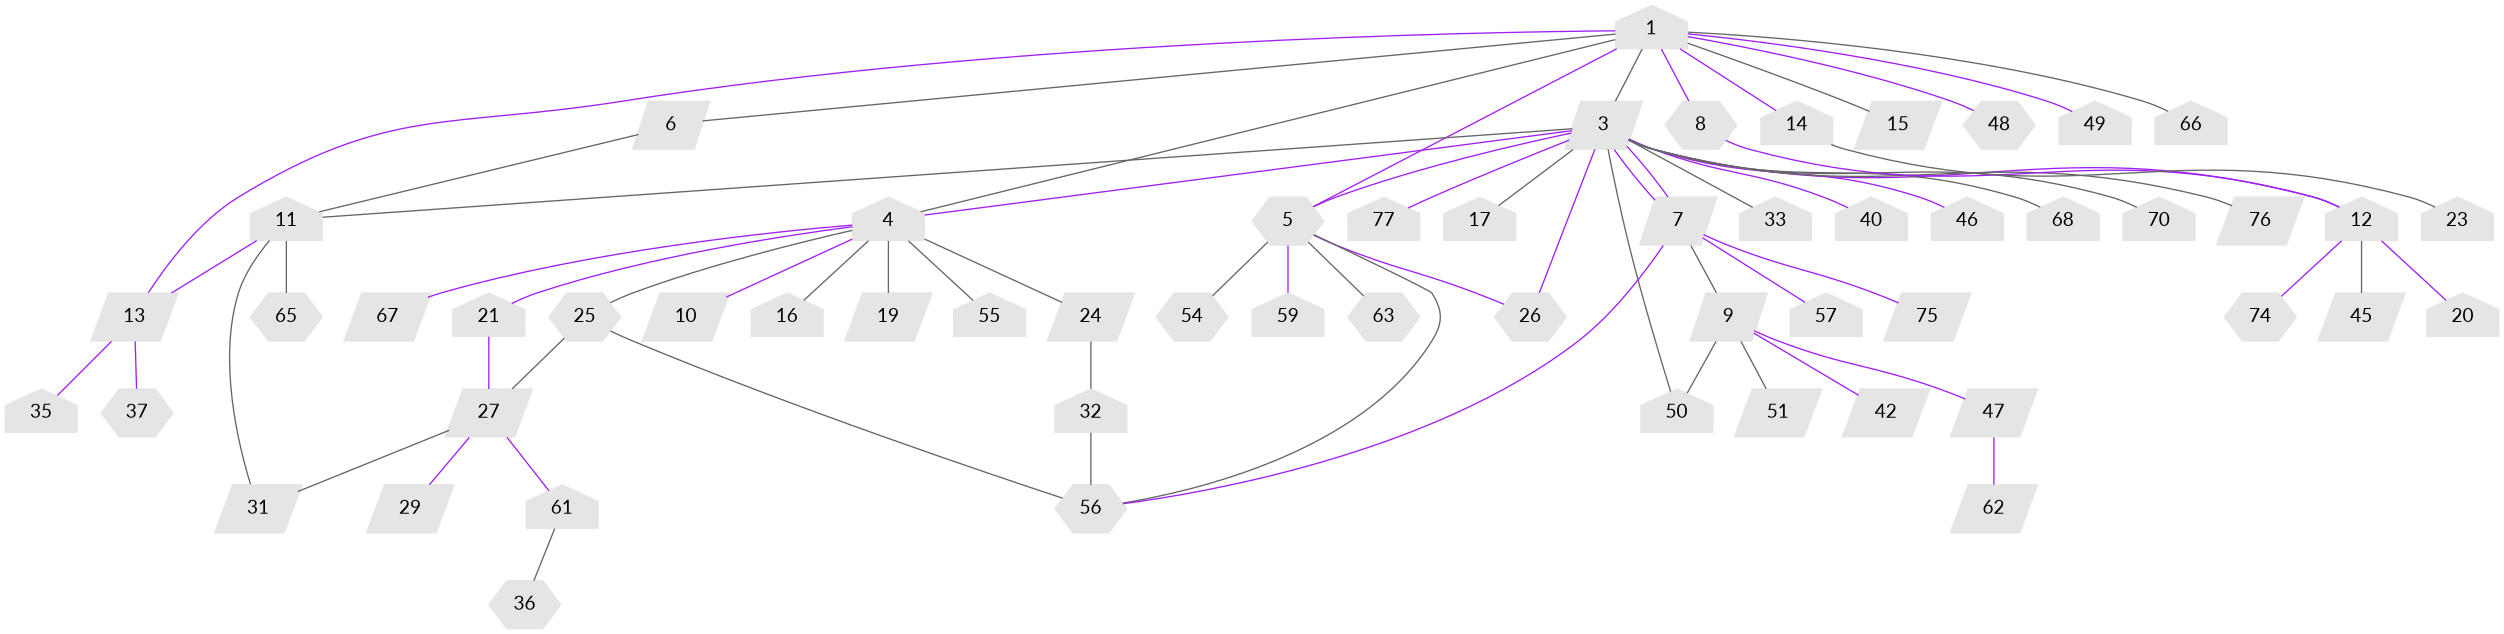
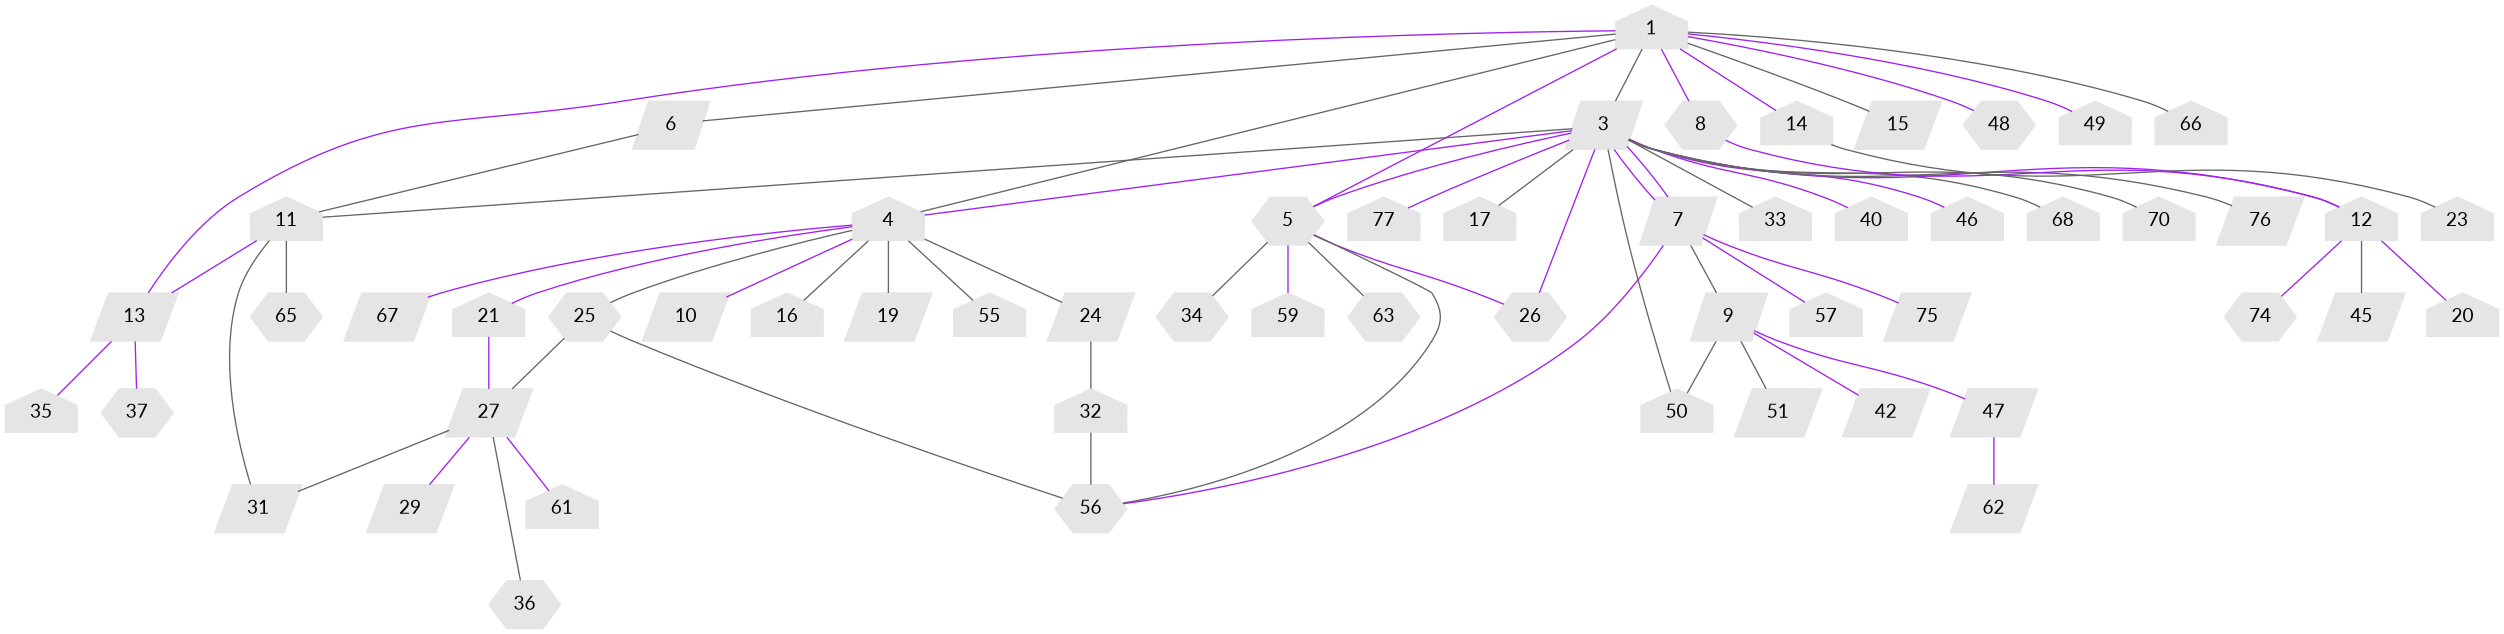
(1192, 317) -> (1192, 317)
(544, 555) -> (507, 509)
